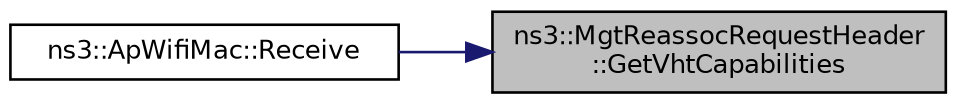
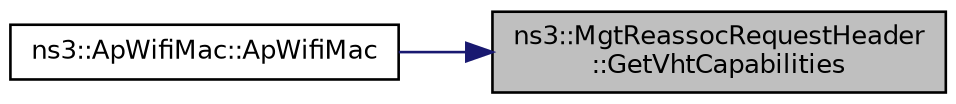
(205, 52) -> (205, 52)
